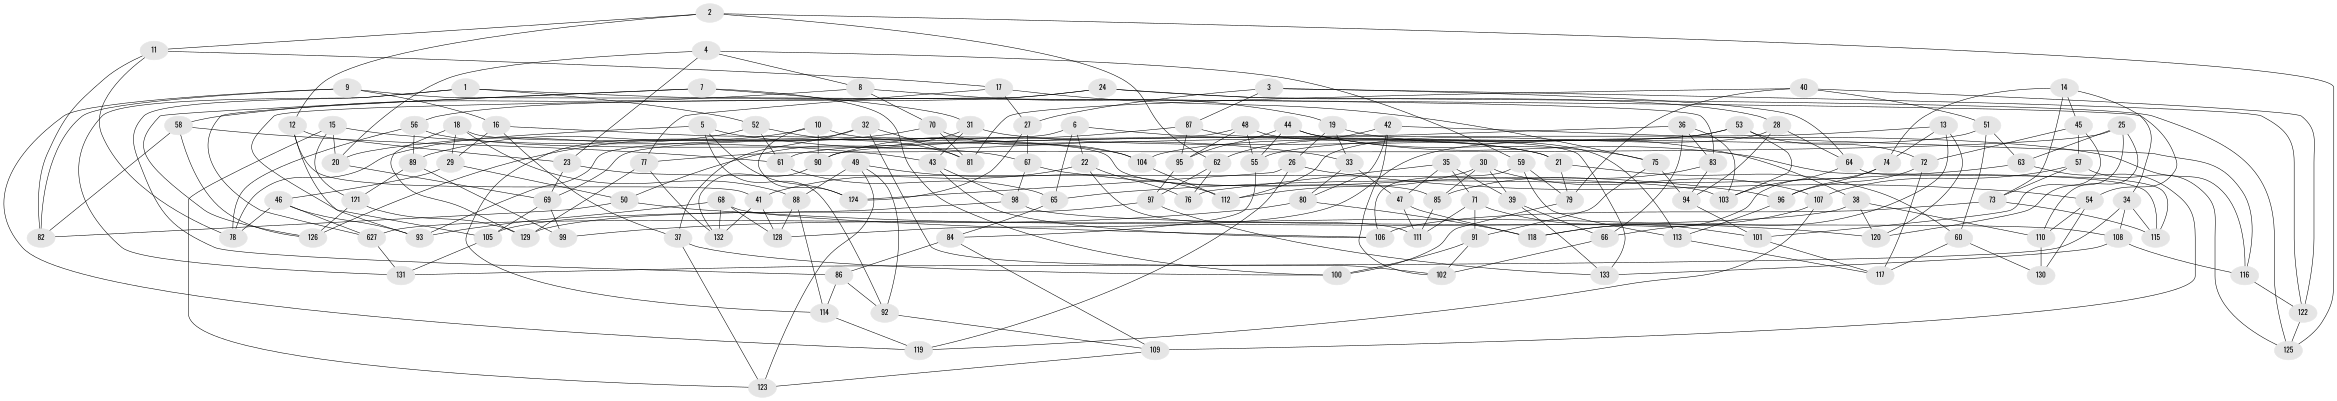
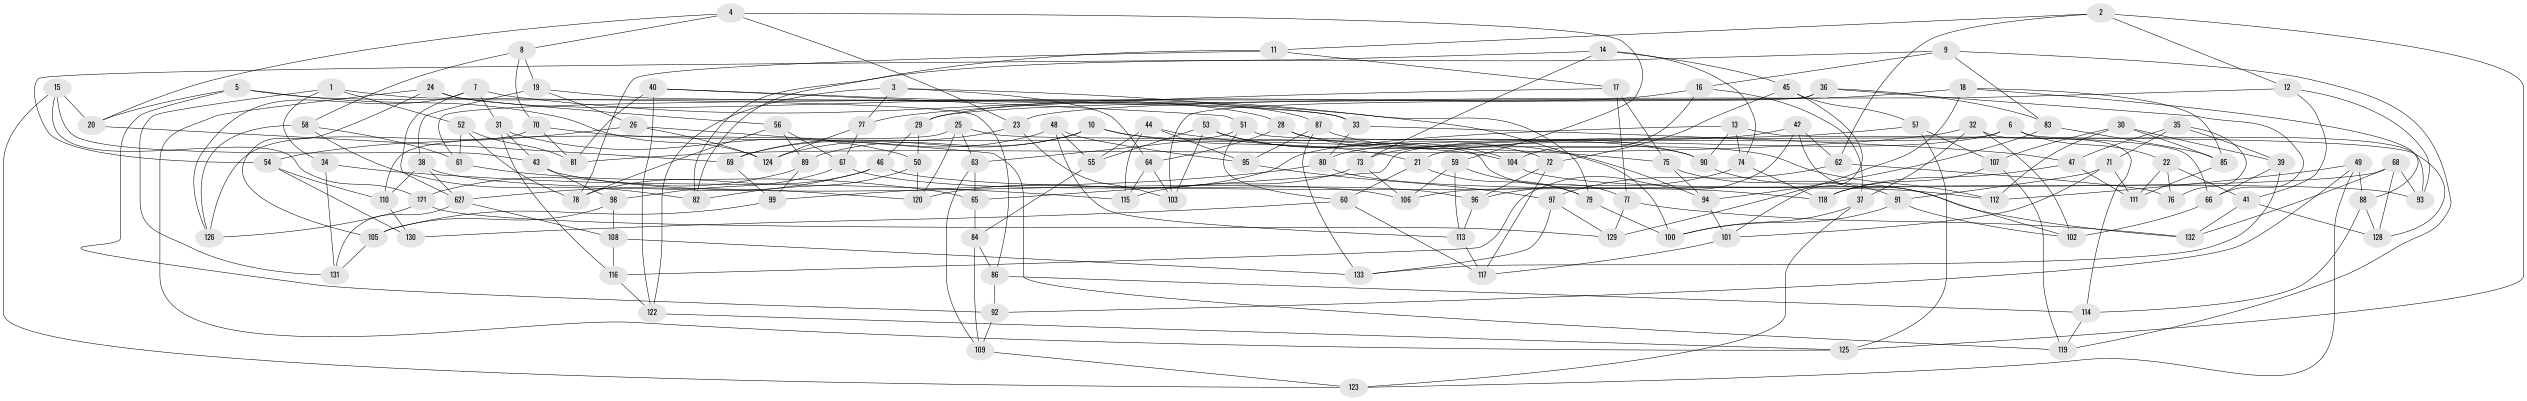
(518, 219) -> (561, 212)
(2123, 219) -> (552, 223)
